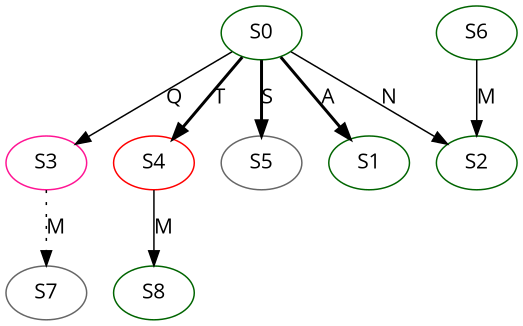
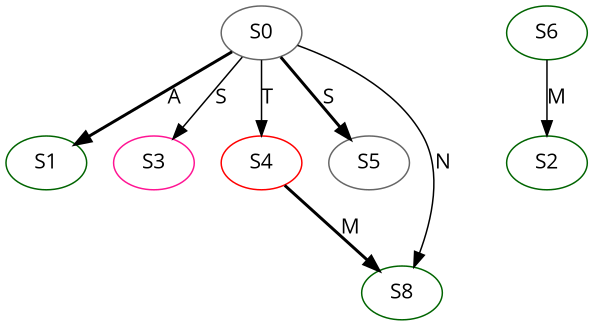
(262, 33) -> (262, 33)
(213, 92) -> (262, 90)
(363, 94) -> (413, 121)
(175, 98) -> (221, 98)
(154, 220) -> (326, 223)
(46, 293) -> none
